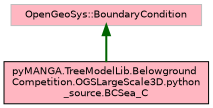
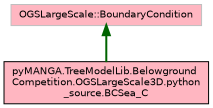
(106, 15) -> (106, 15)
